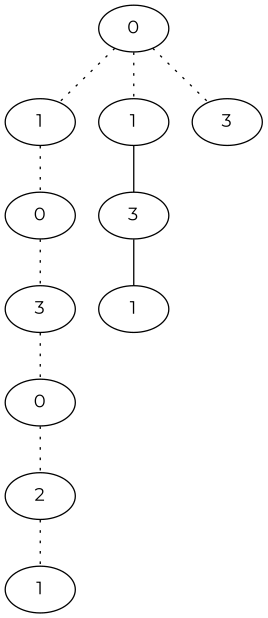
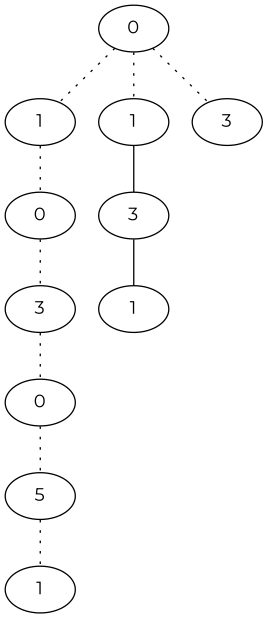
(40, 496) -> (40, 496)
